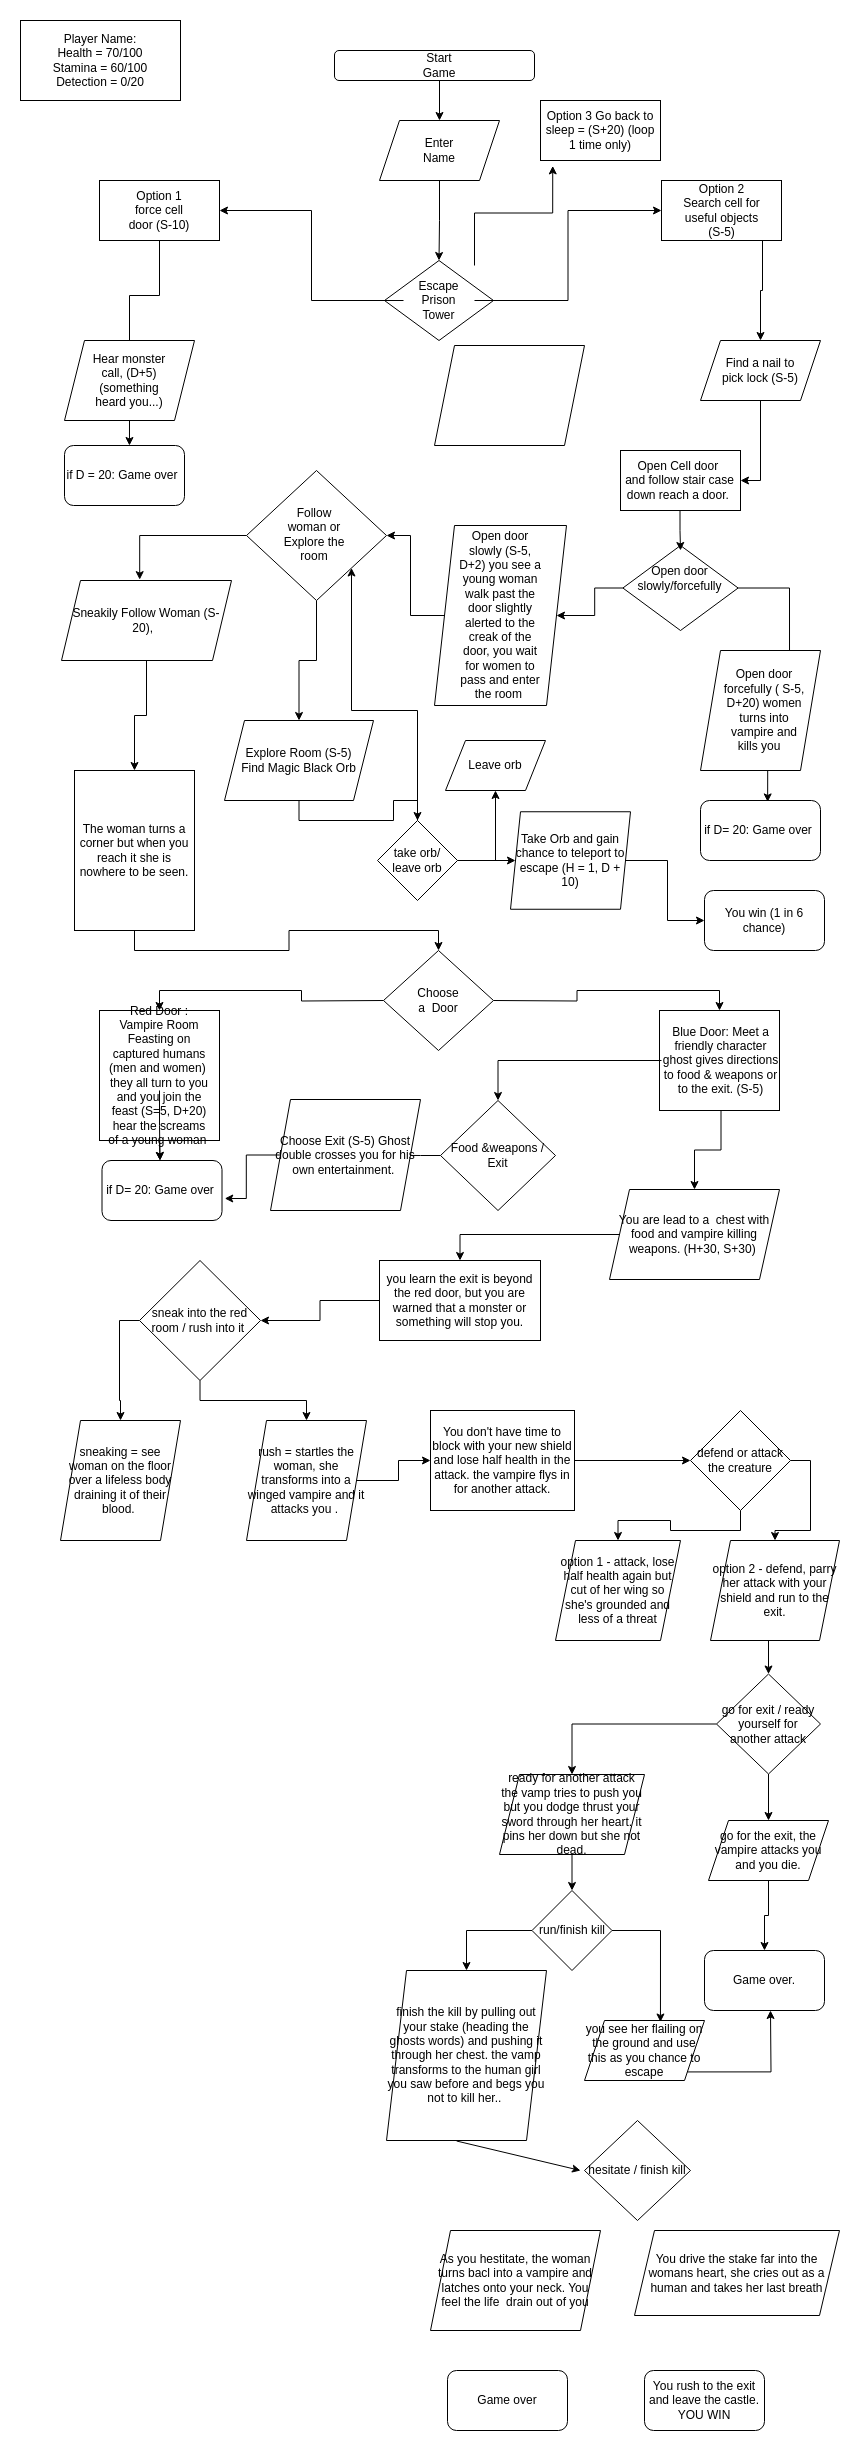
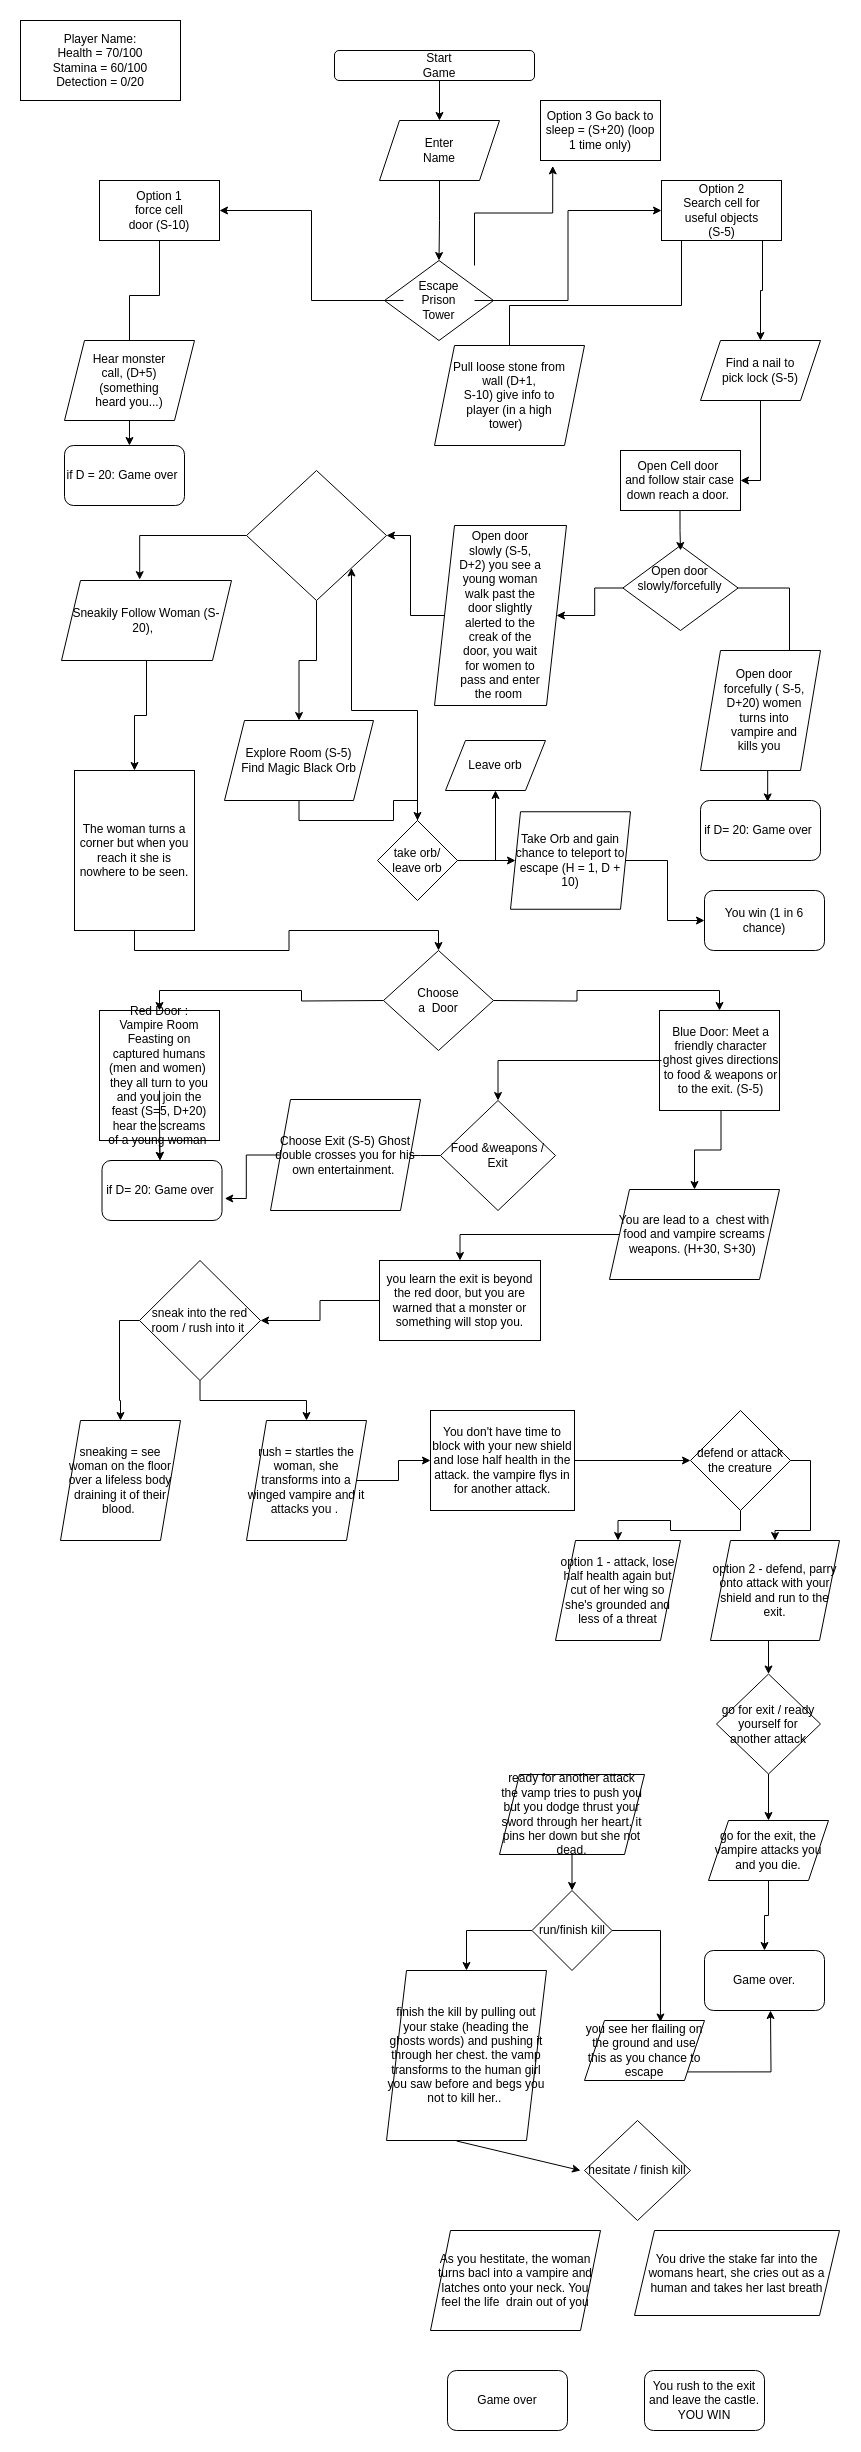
none -> (609, 306)
none -> (510, 396)
(315, 534) -> none
(695, 1235) -> (695, 1235)
(775, 1591) -> (775, 1591)
(622, 1724) -> none
